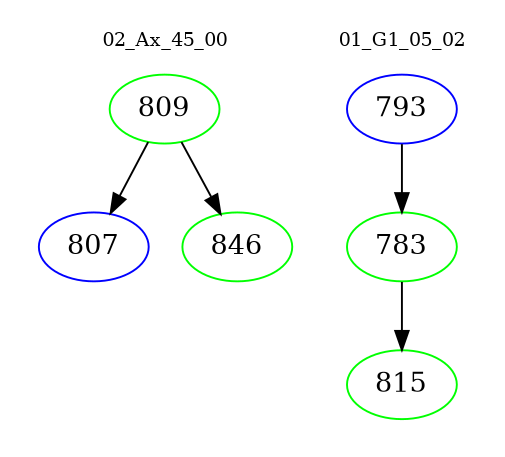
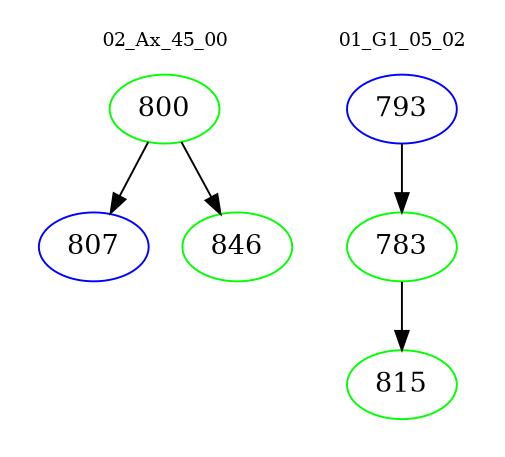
(165, 109) -> (165, 109)
